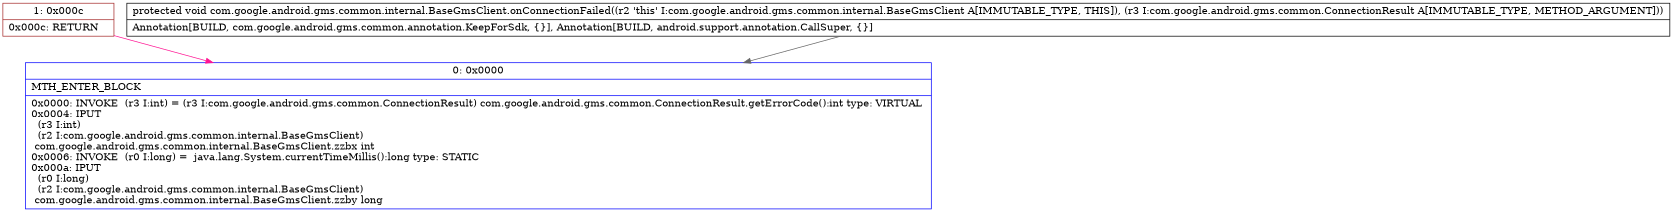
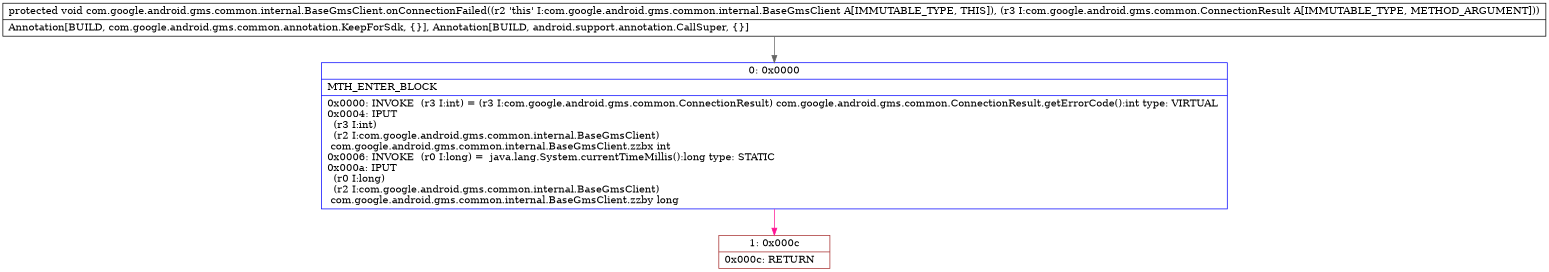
(160, 48) -> (774, 219)
